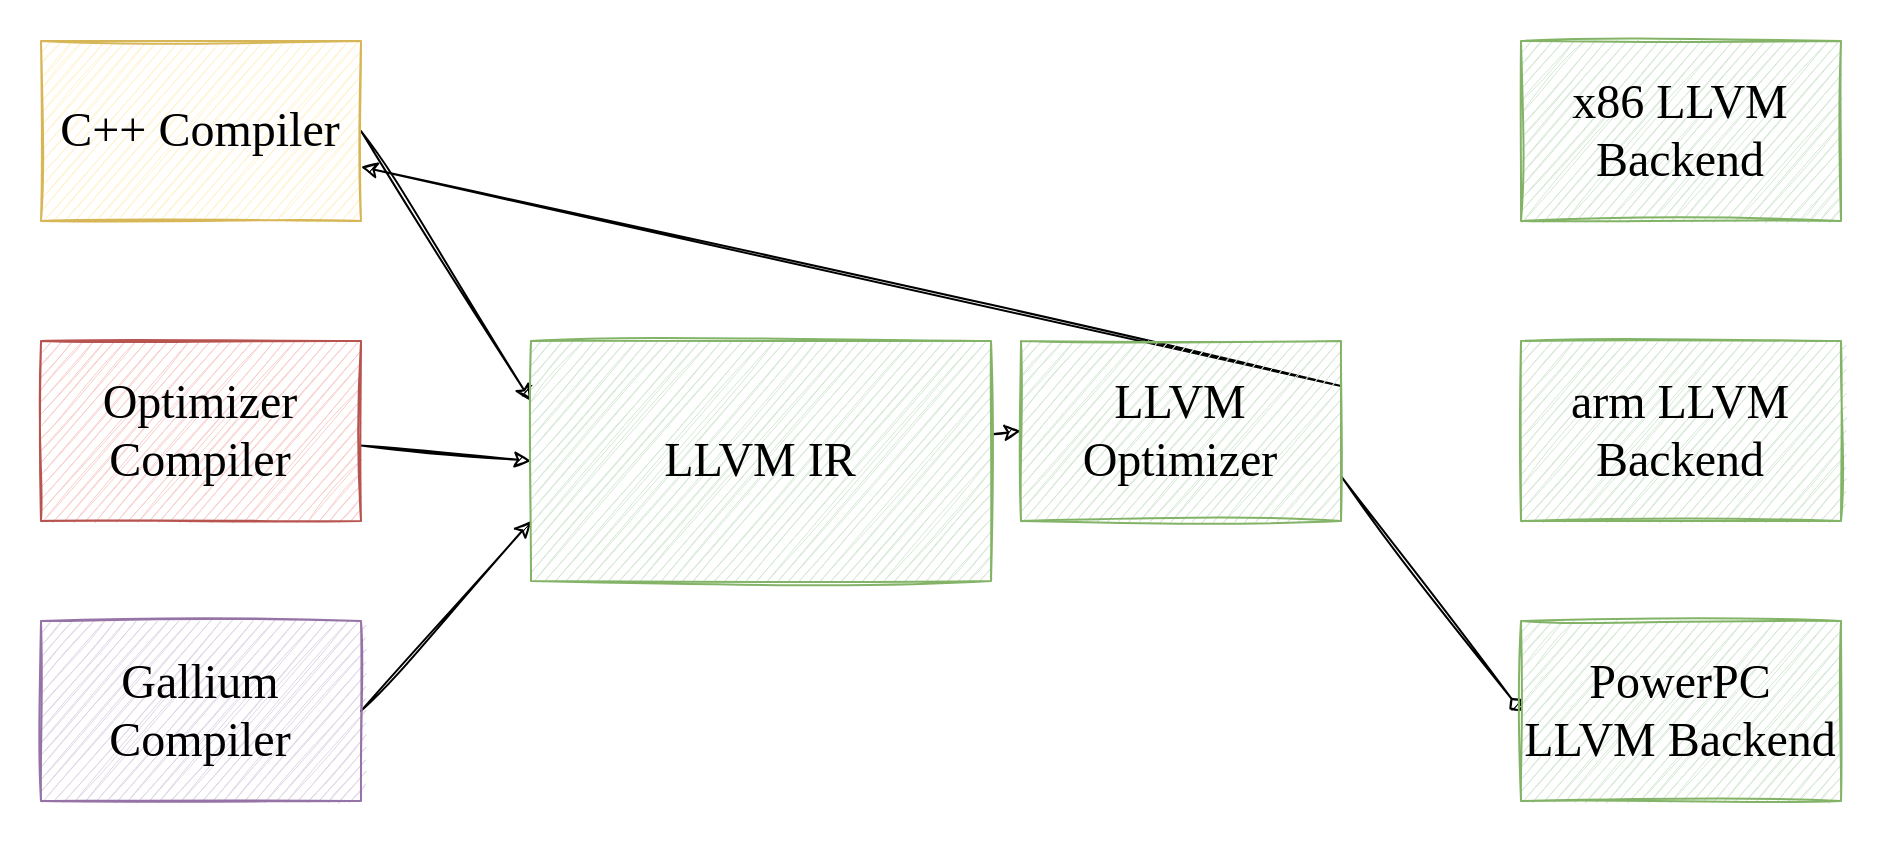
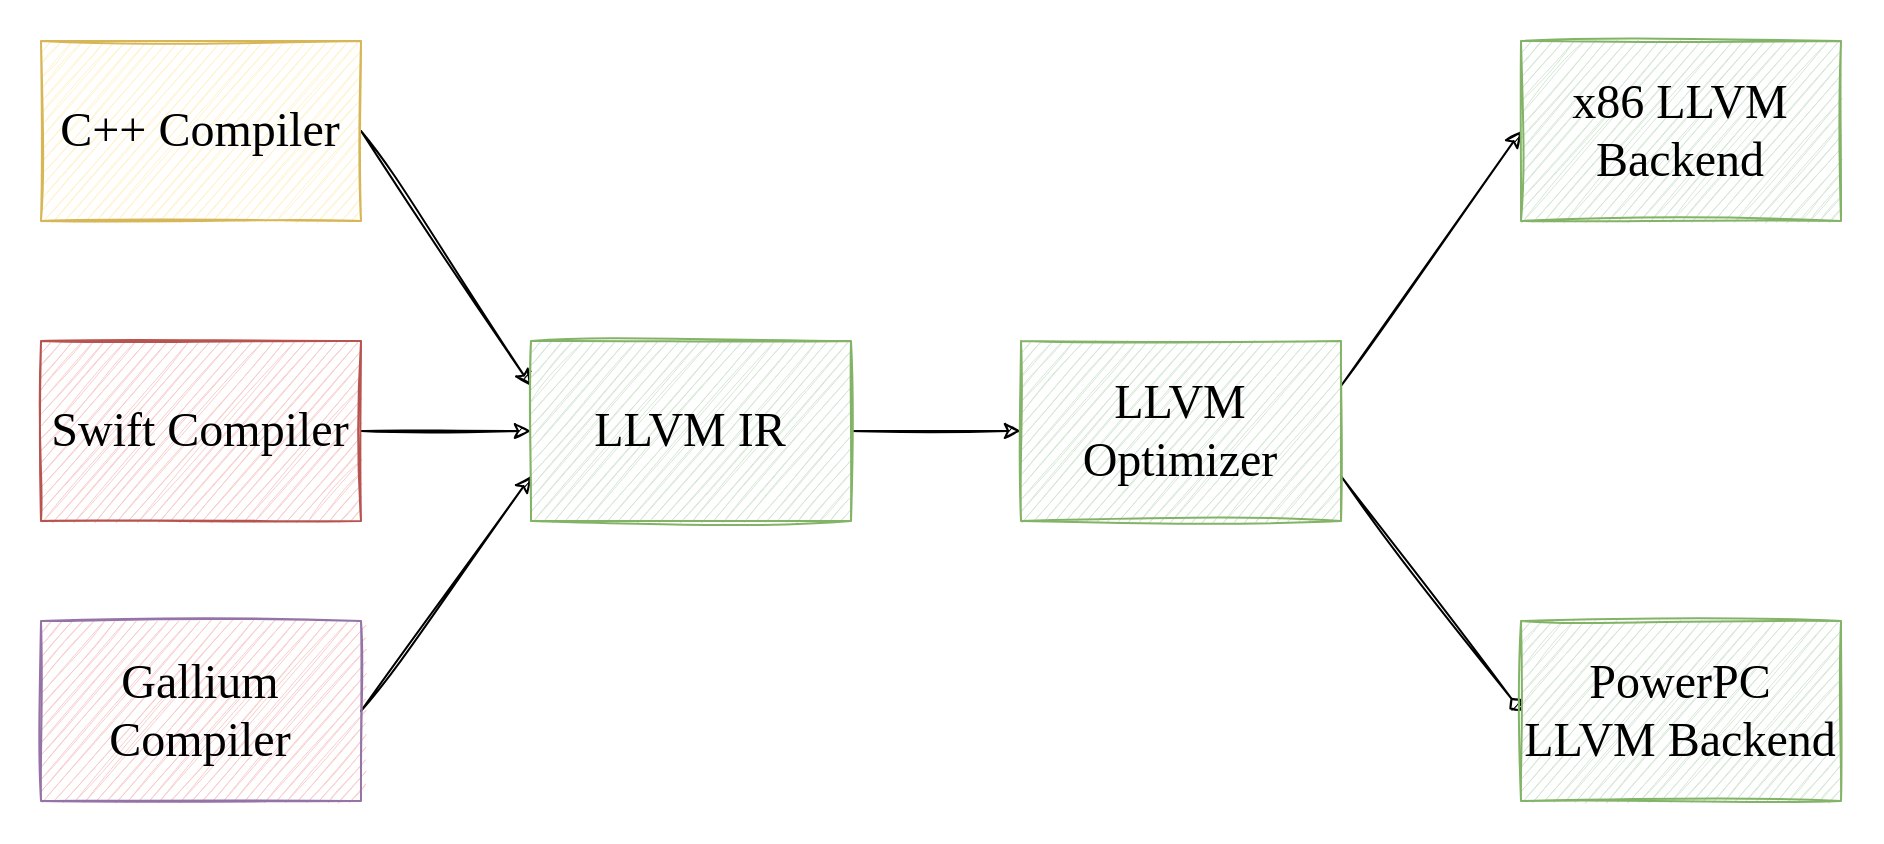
(768, 258) -> (1428, 263)
(201, 431) -> (201, 431)
(1681, 431) -> none
(761, 461) -> (691, 431)
(201, 711) -> (201, 711)
